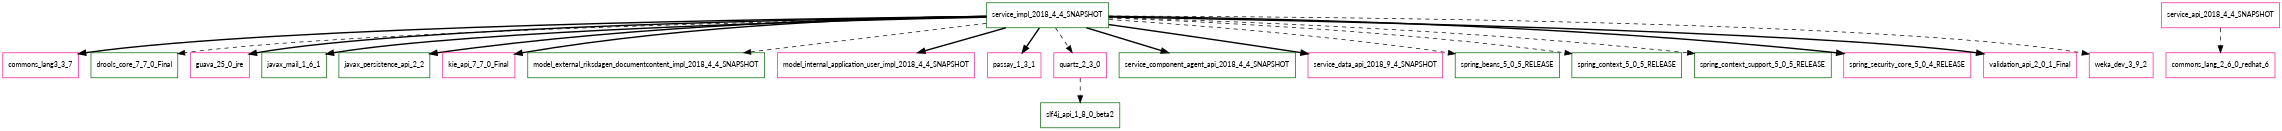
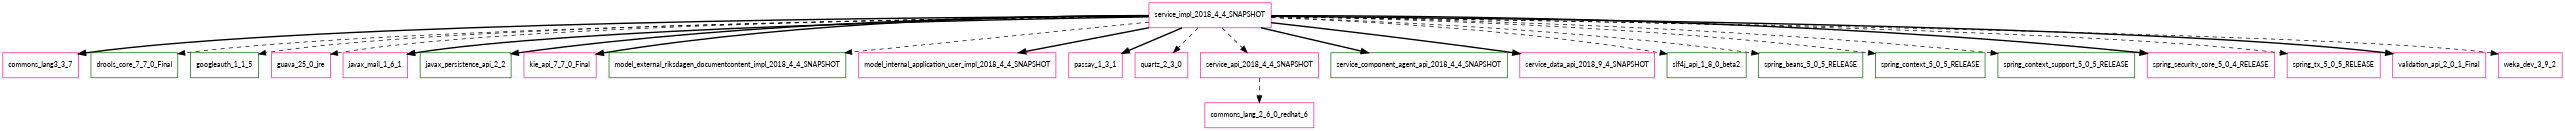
(1048, 15) -> (1210, 15)
(621, 26) -> (743, 25)
none -> (1232, 38)
none -> (225, 65)
(294, 65) -> (375, 65)
none -> (2334, 65)
(1080, 87) -> (1515, 34)
